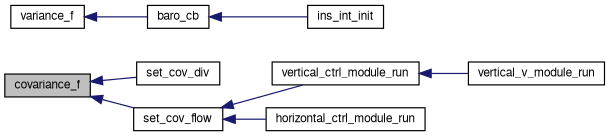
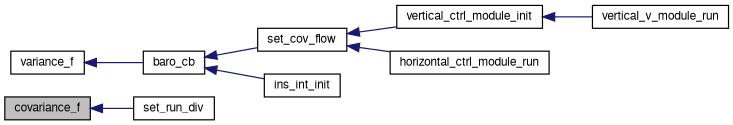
(178, 73) -> (174, 108)
(346, 73) -> (470, 17)
(118, 104) -> (237, 51)
